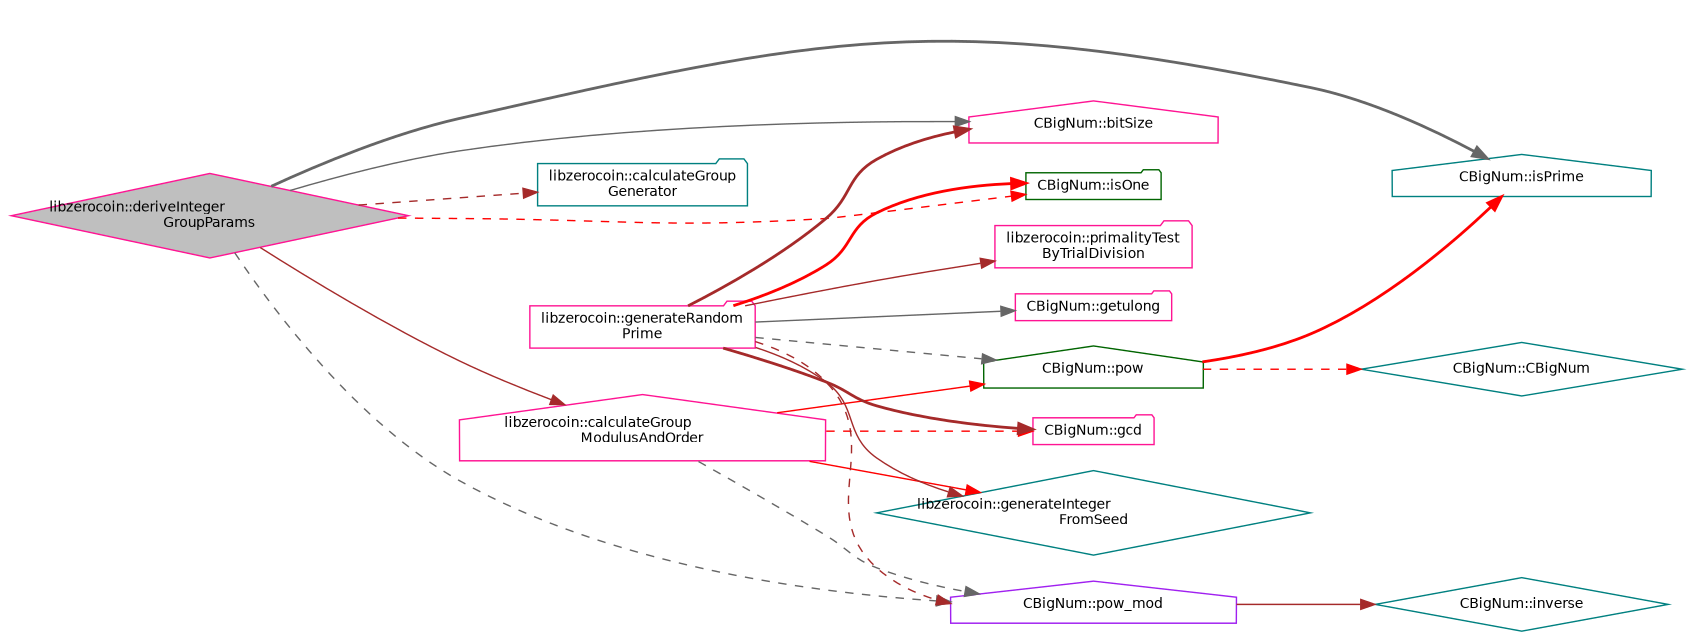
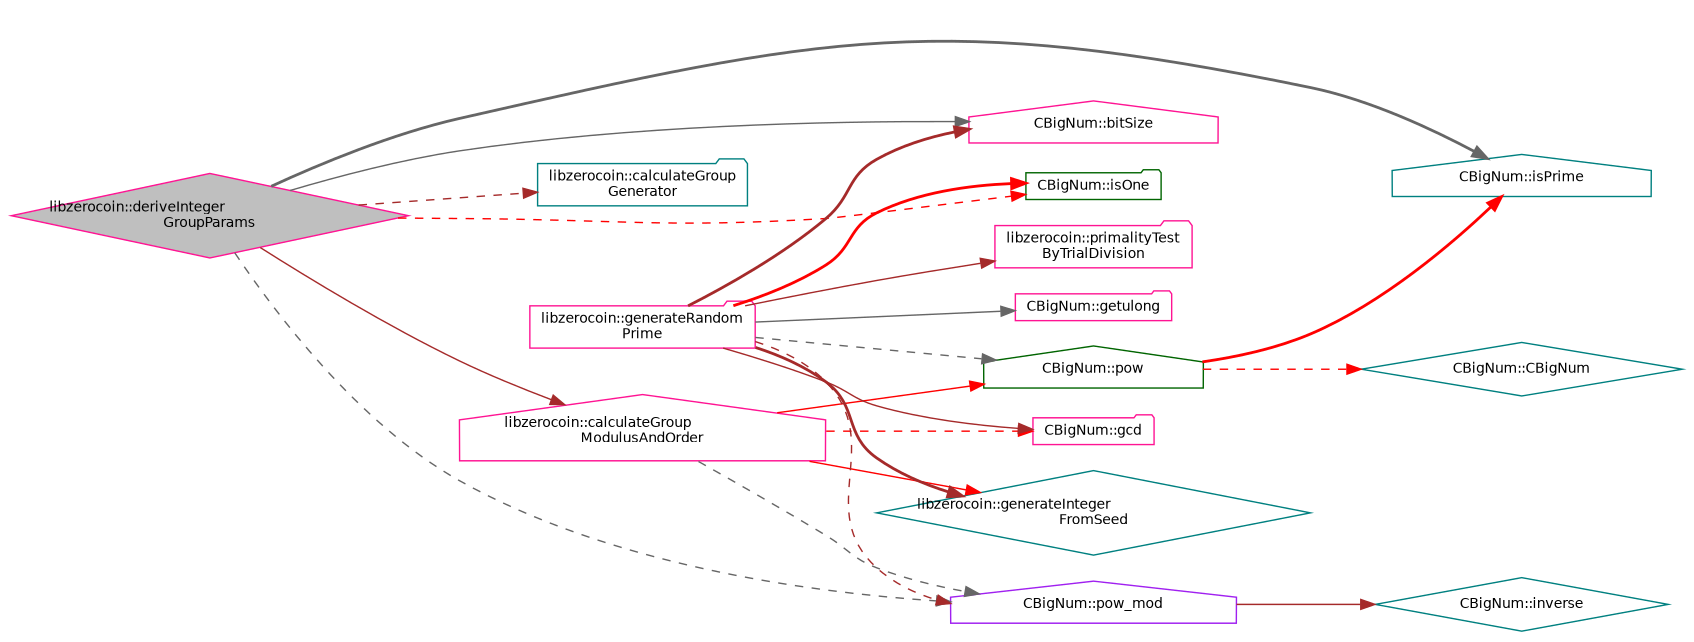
(881, 407) -> (881, 407)
(862, 443) -> (862, 443)
